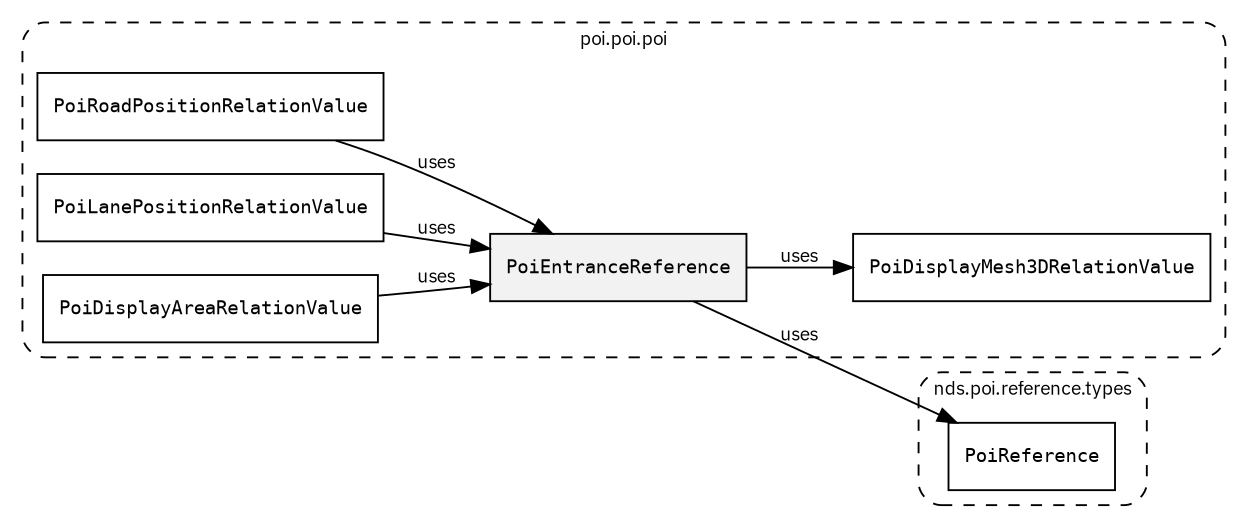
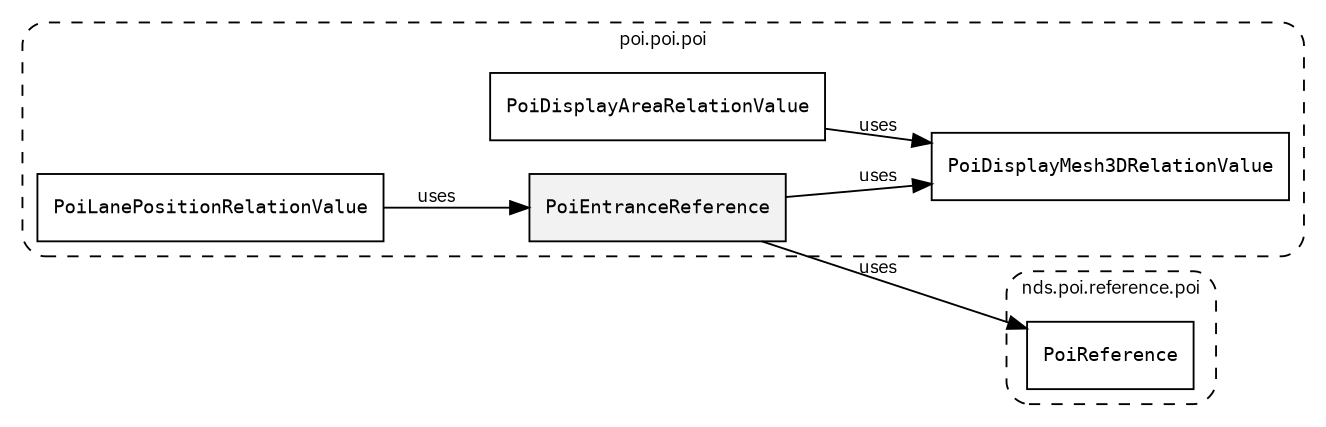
(210, 107) -> none
(425, 291) -> (869, 135)
(1033, 390) -> (1111, 289)
